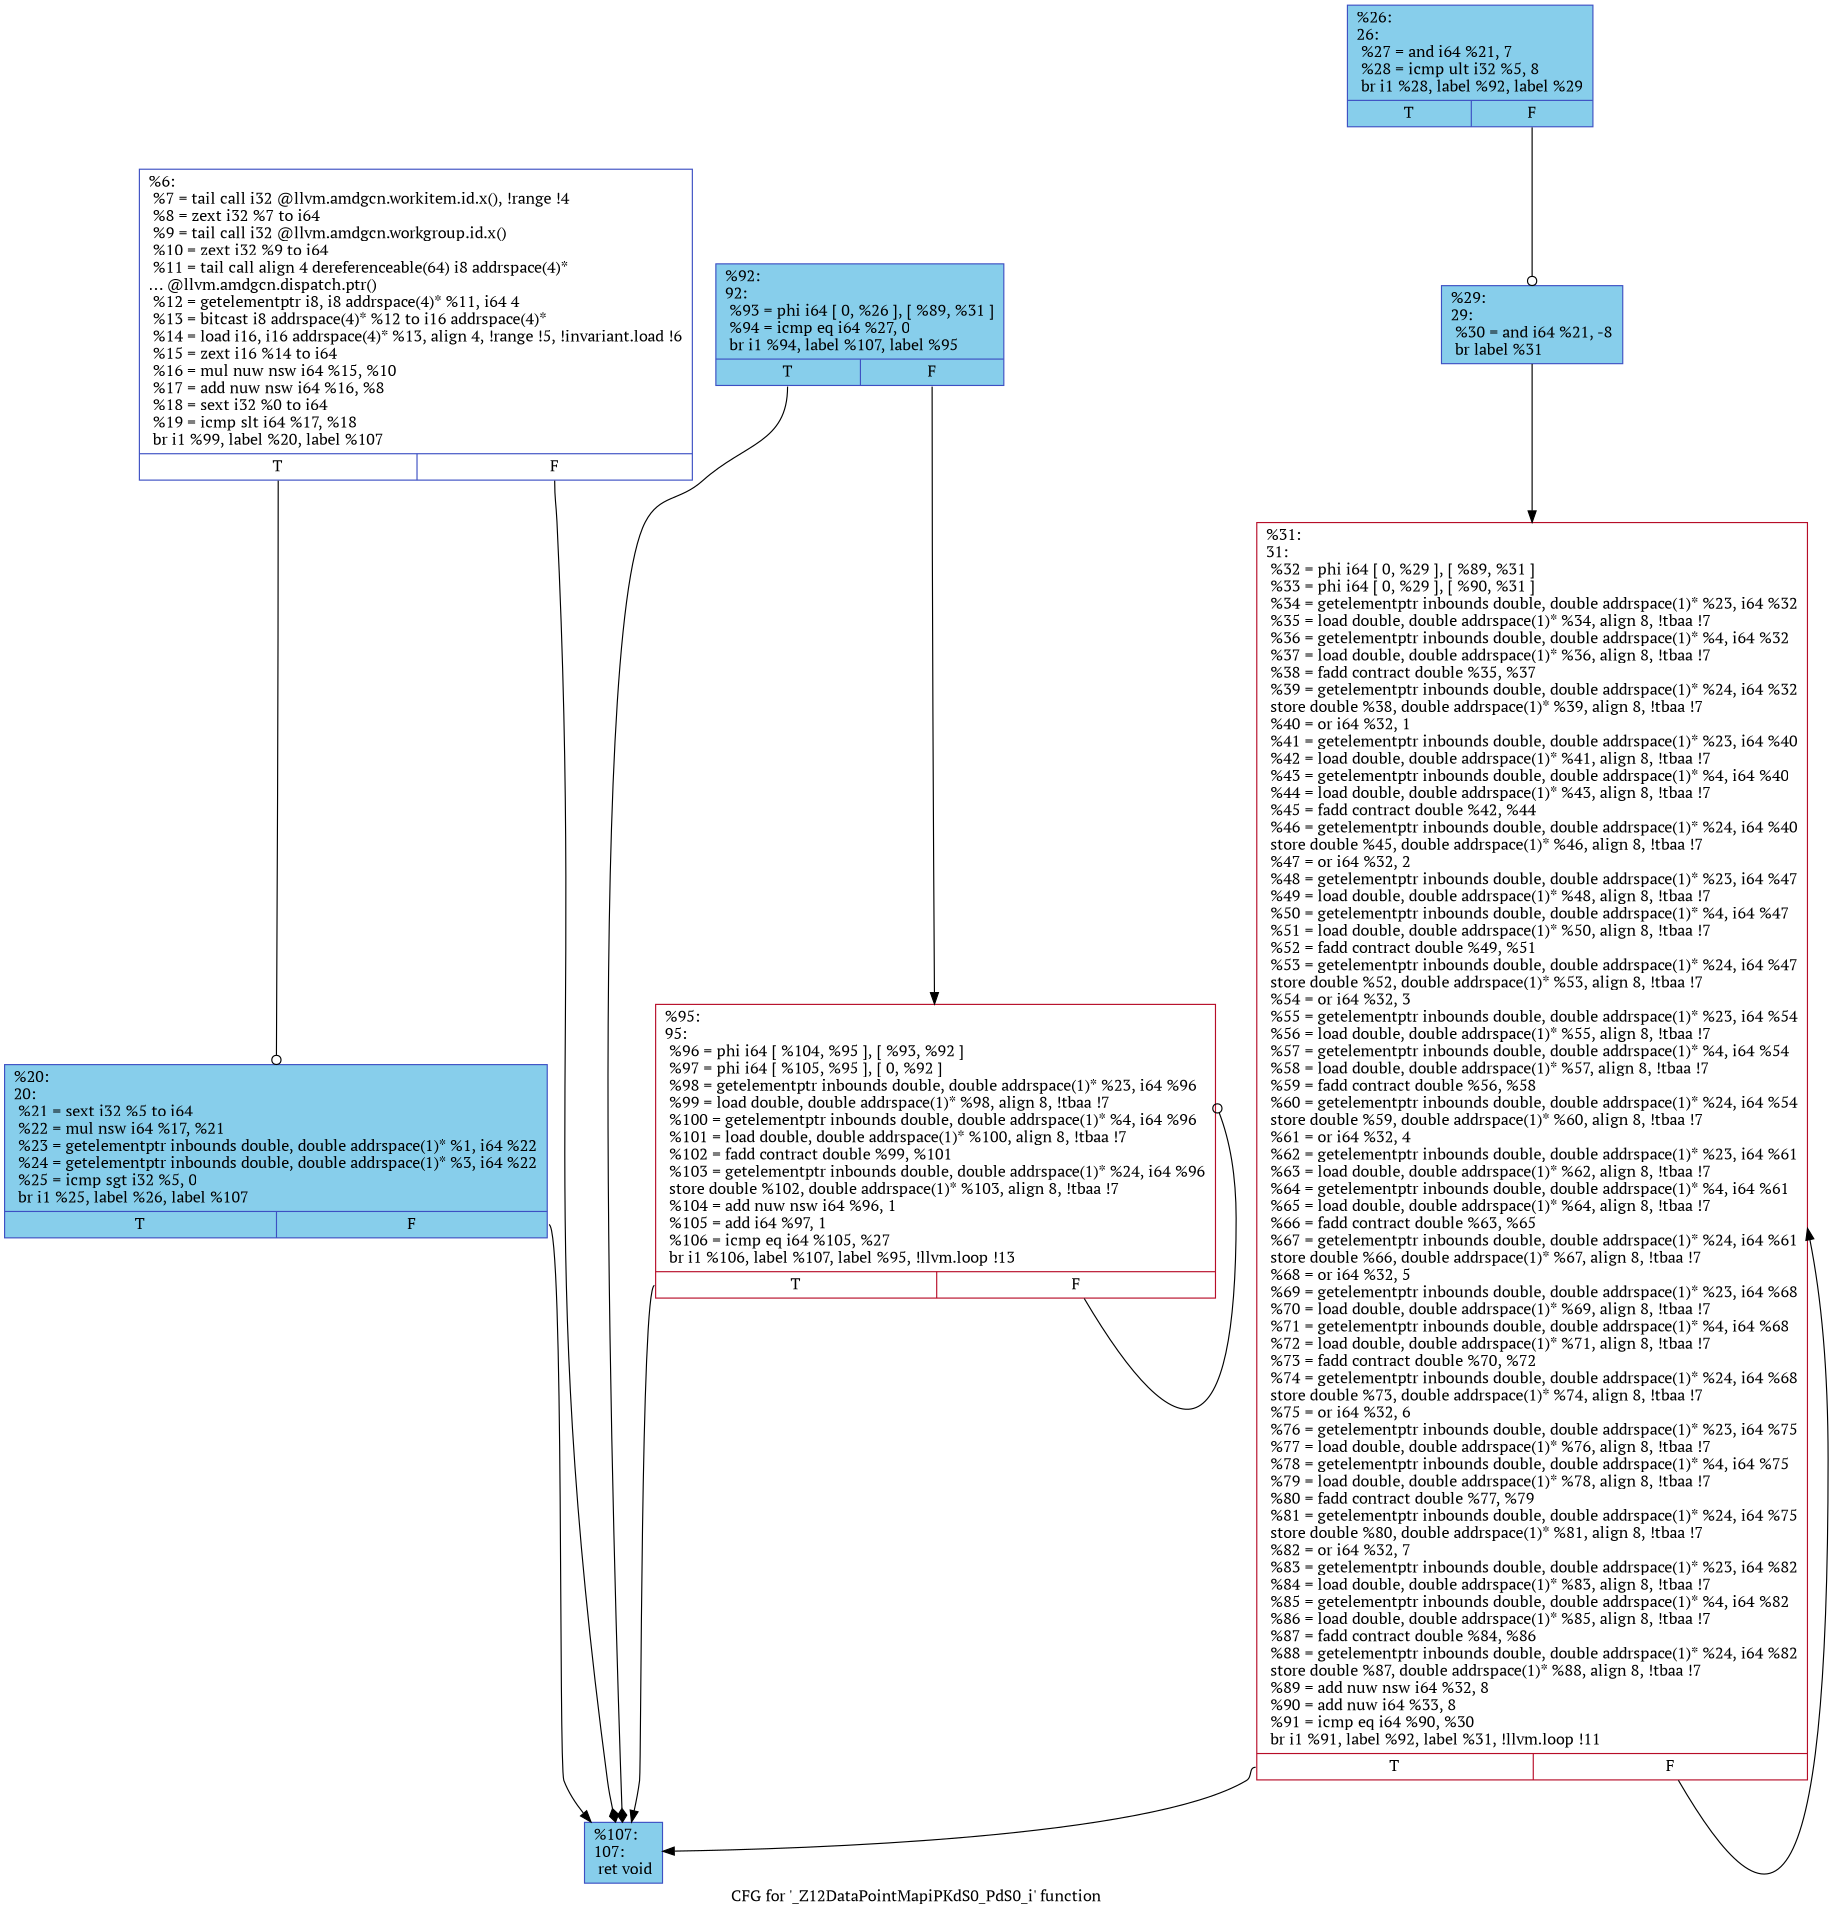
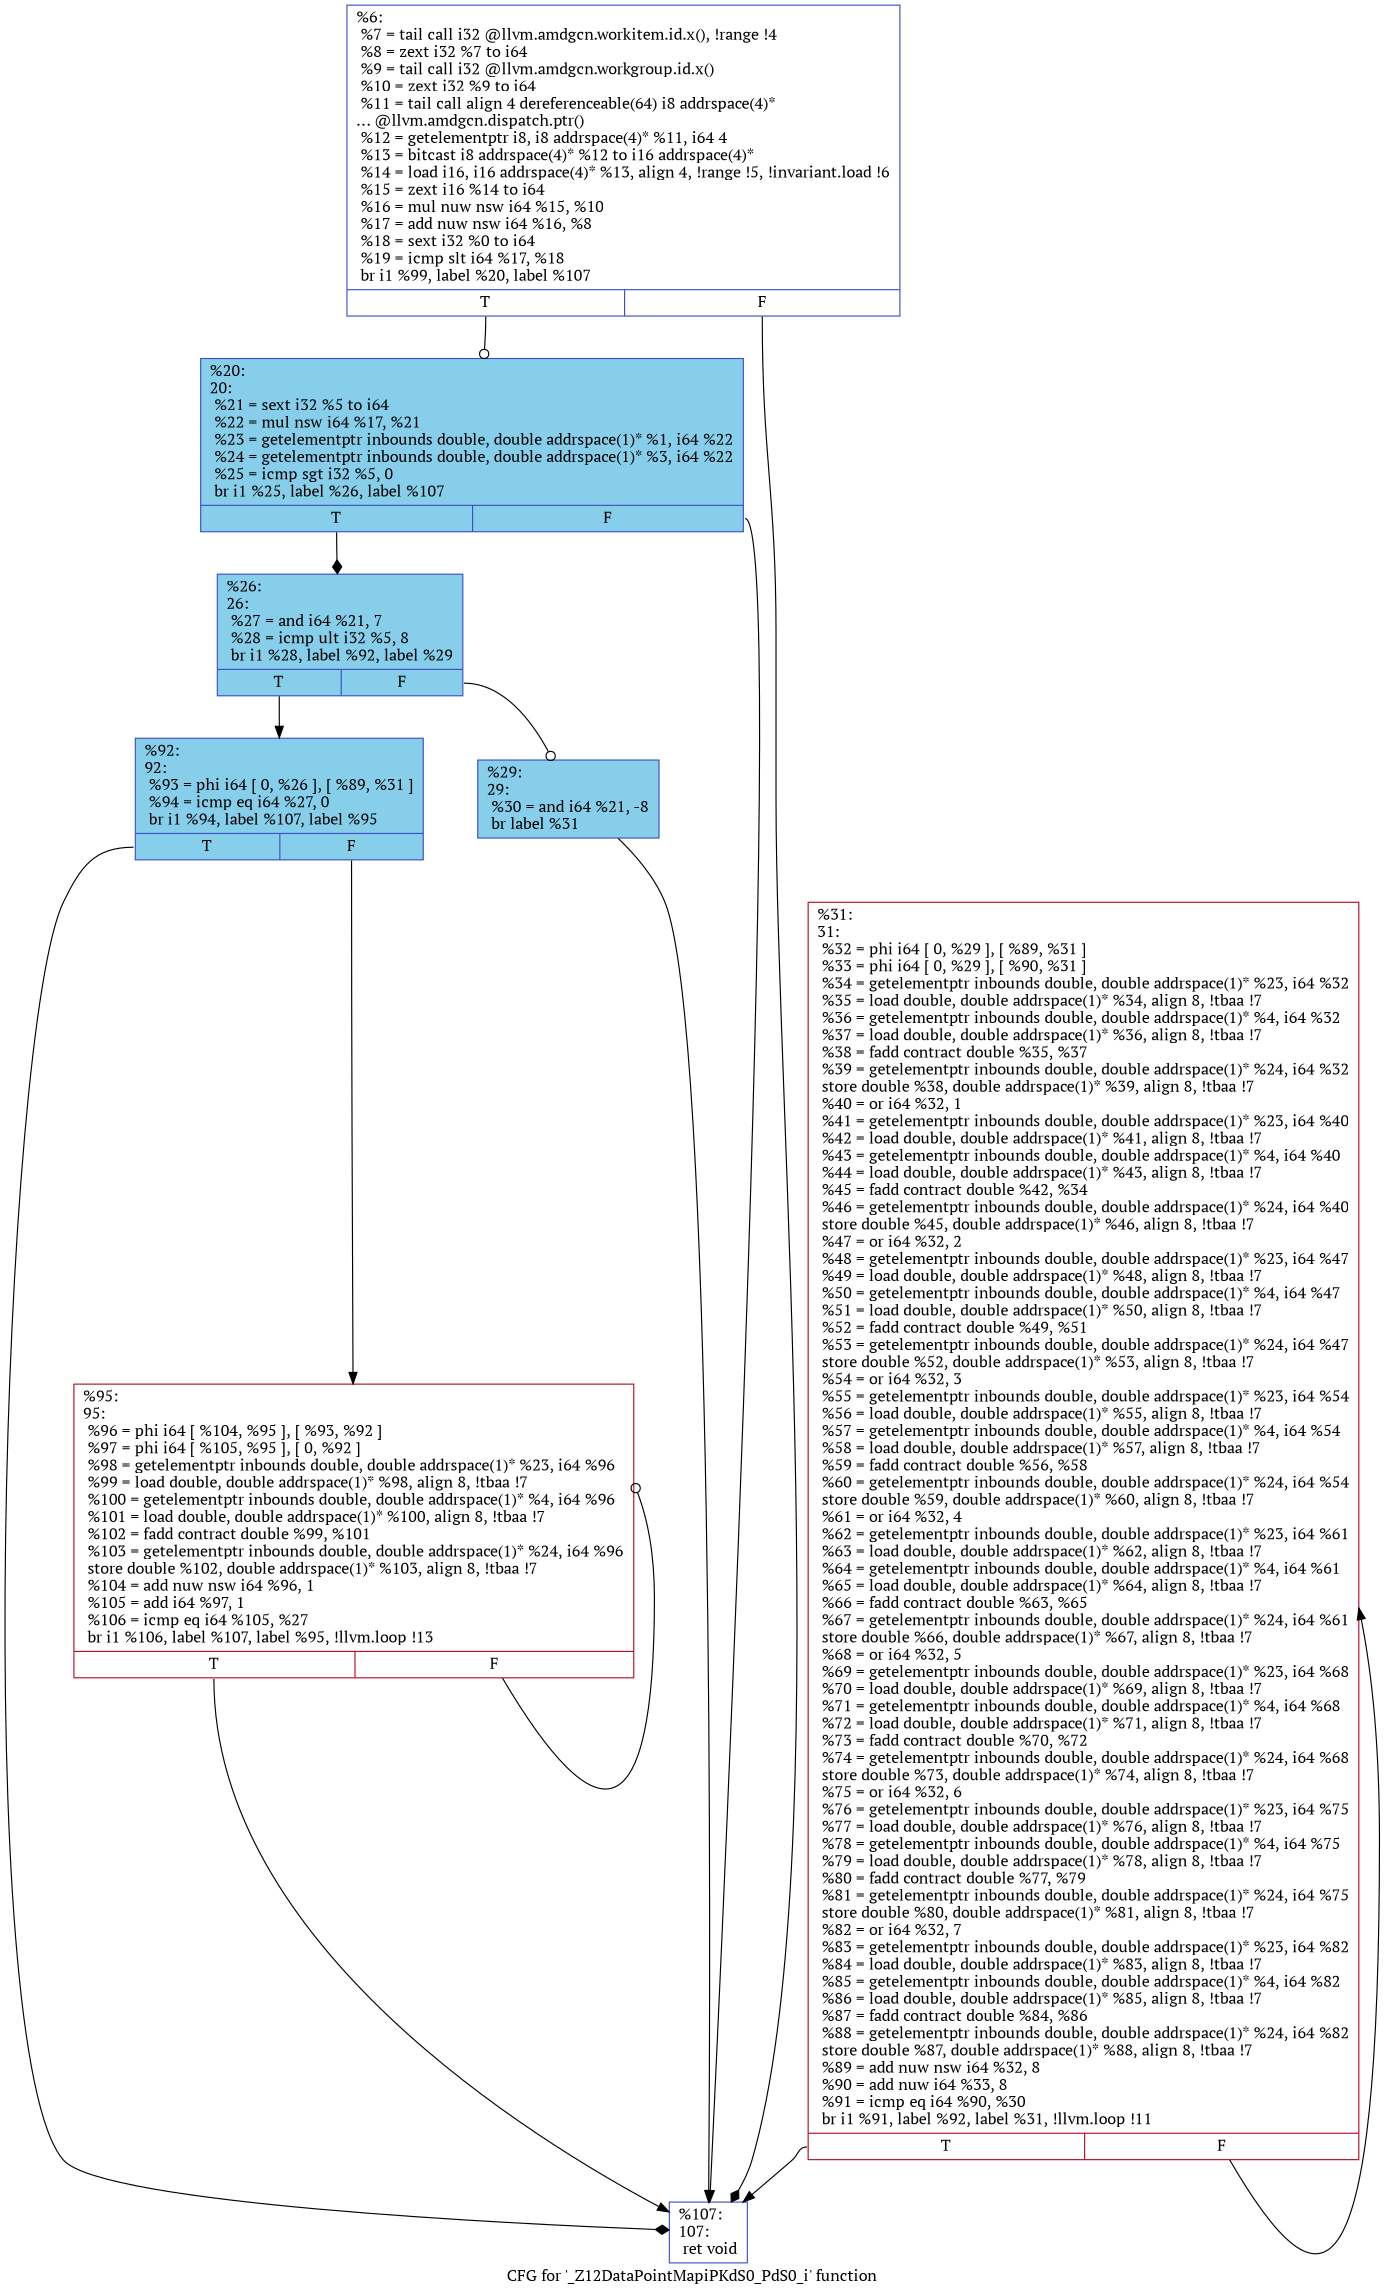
(1532, 437) -> (706, 1505)
none -> (337, 546)
none -> (279, 711)
(1401, 811) -> (953, 1190)
(624, 1853) -> (708, 2232)
